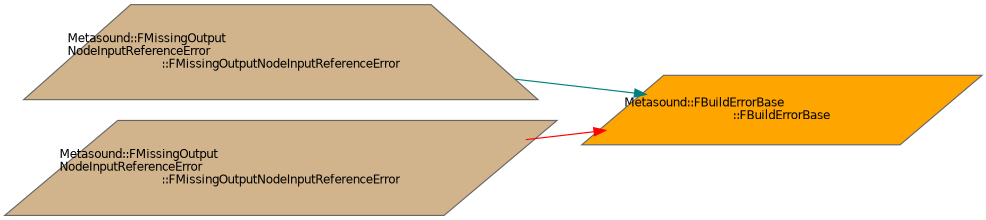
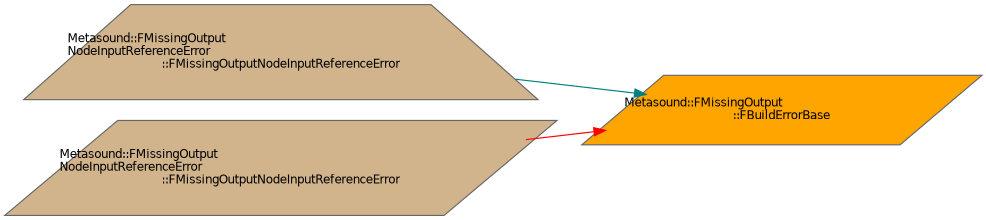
(782, 110) -> (782, 110)
